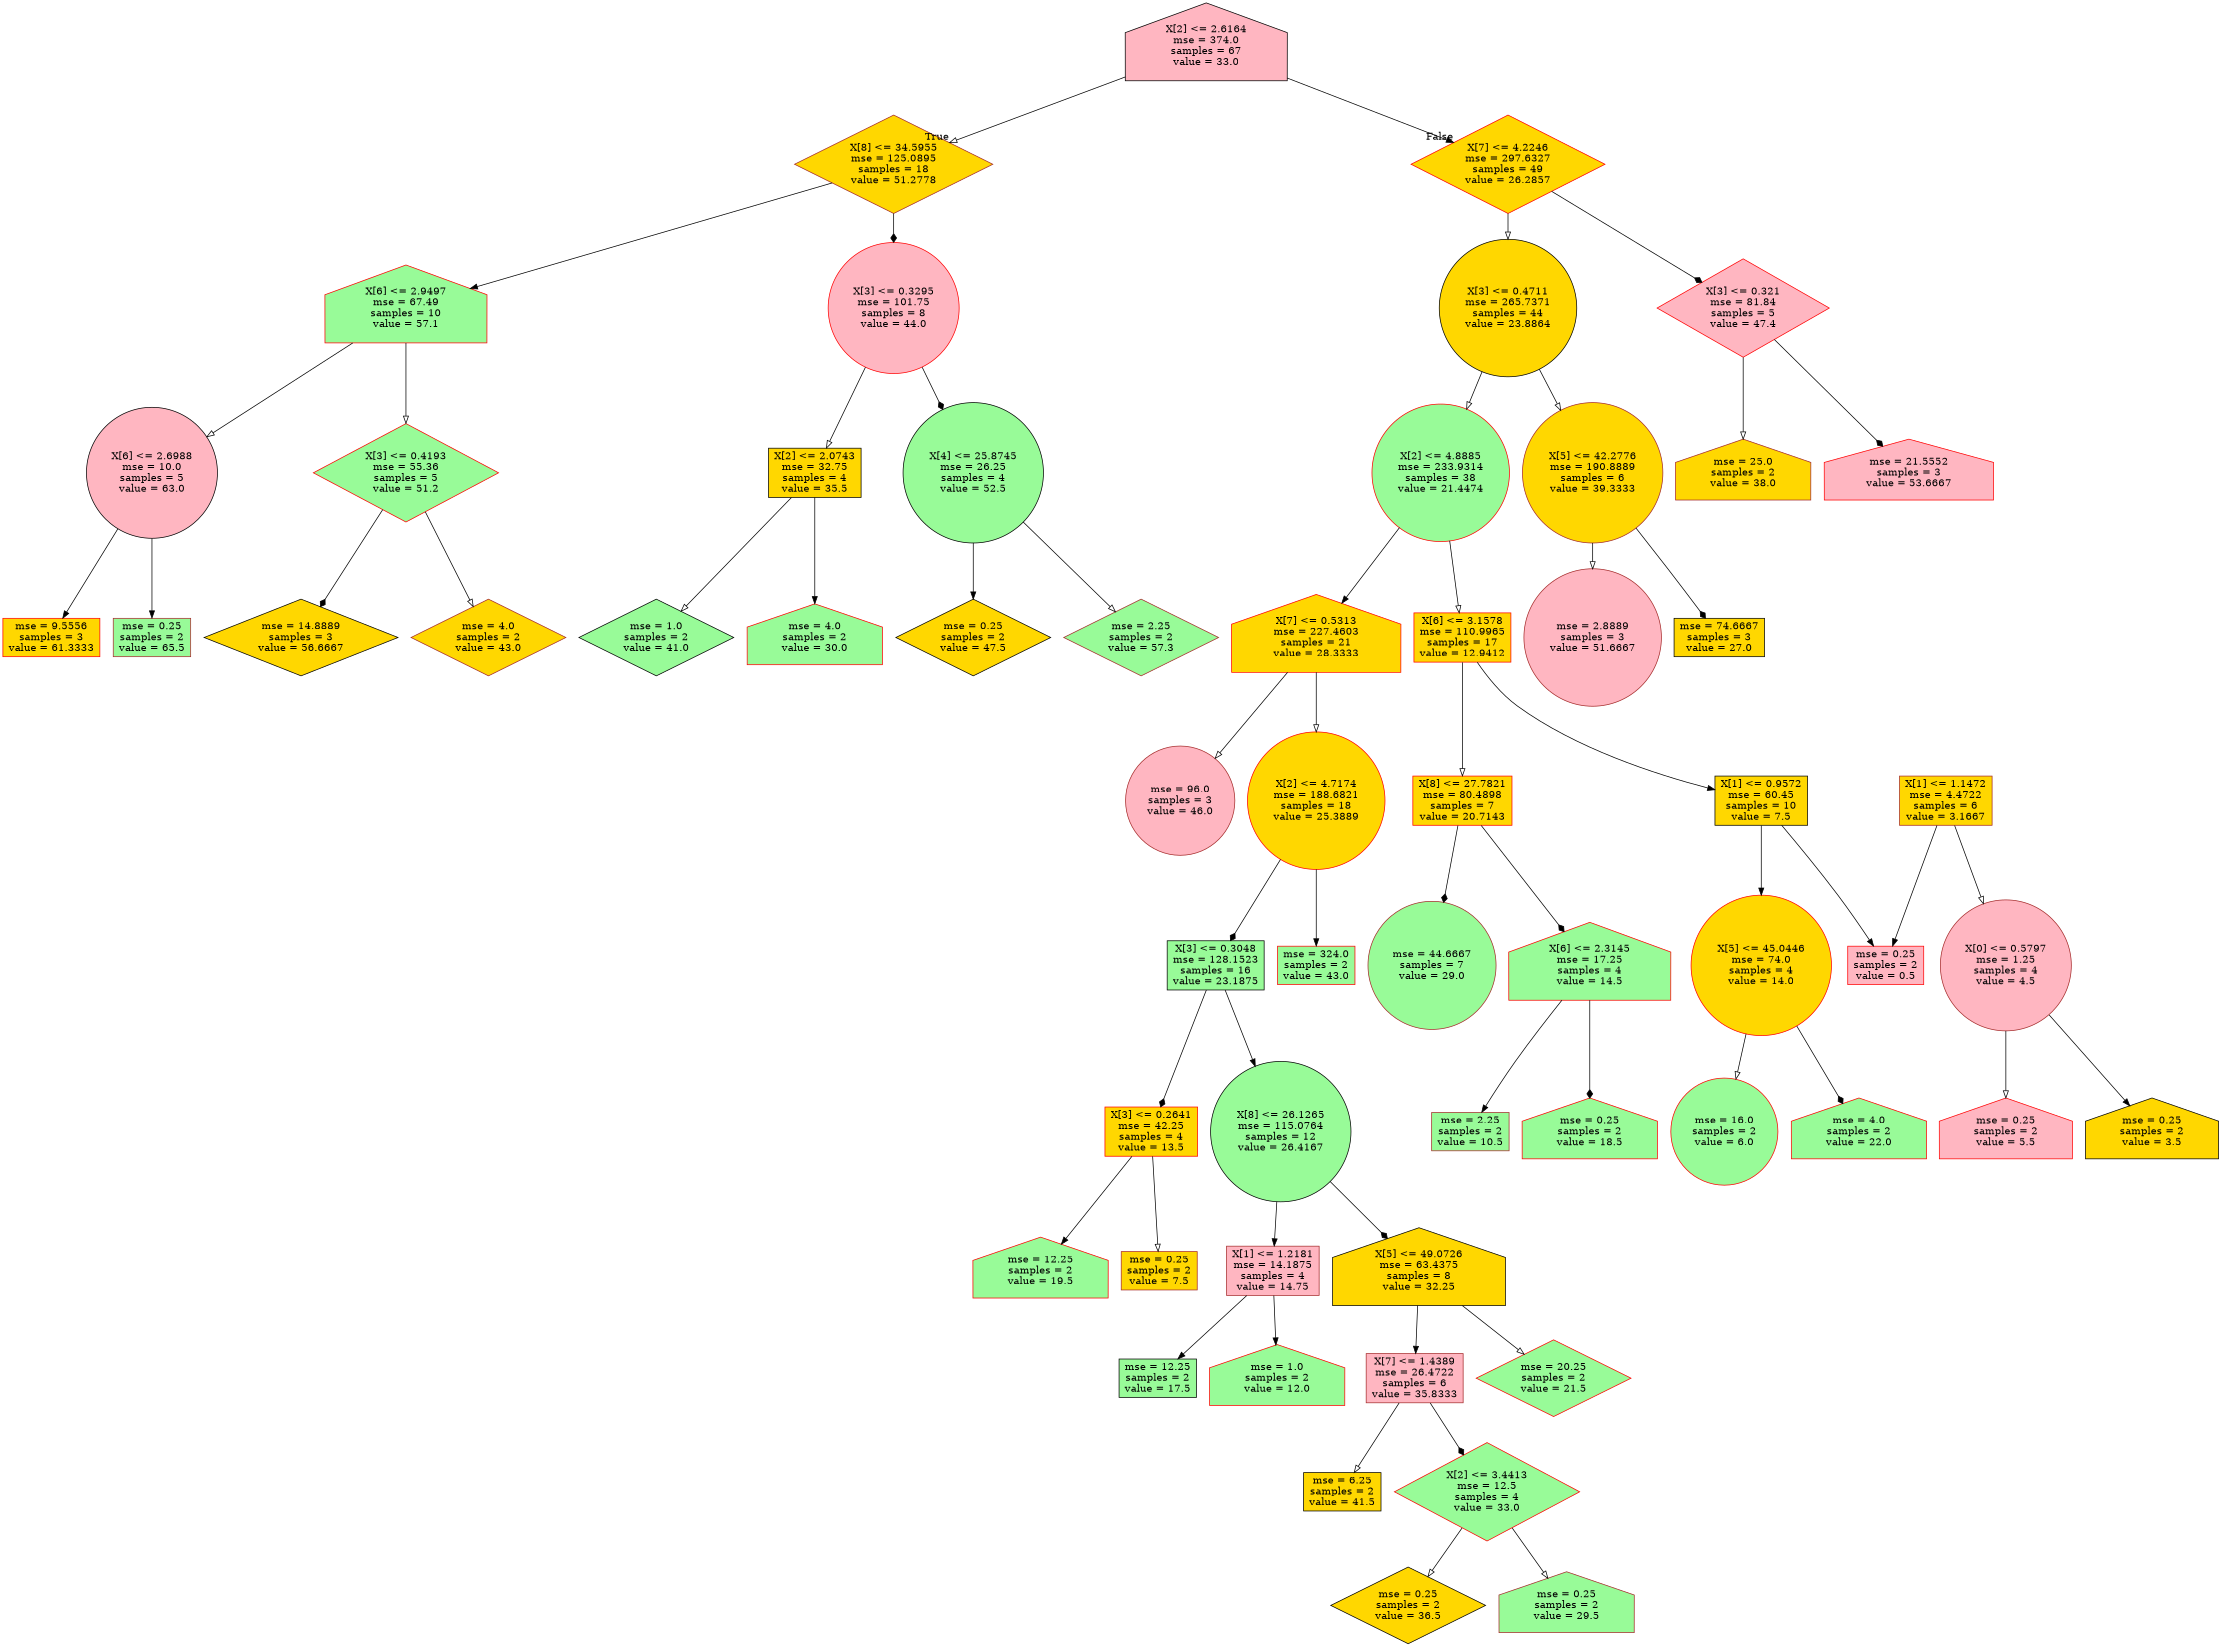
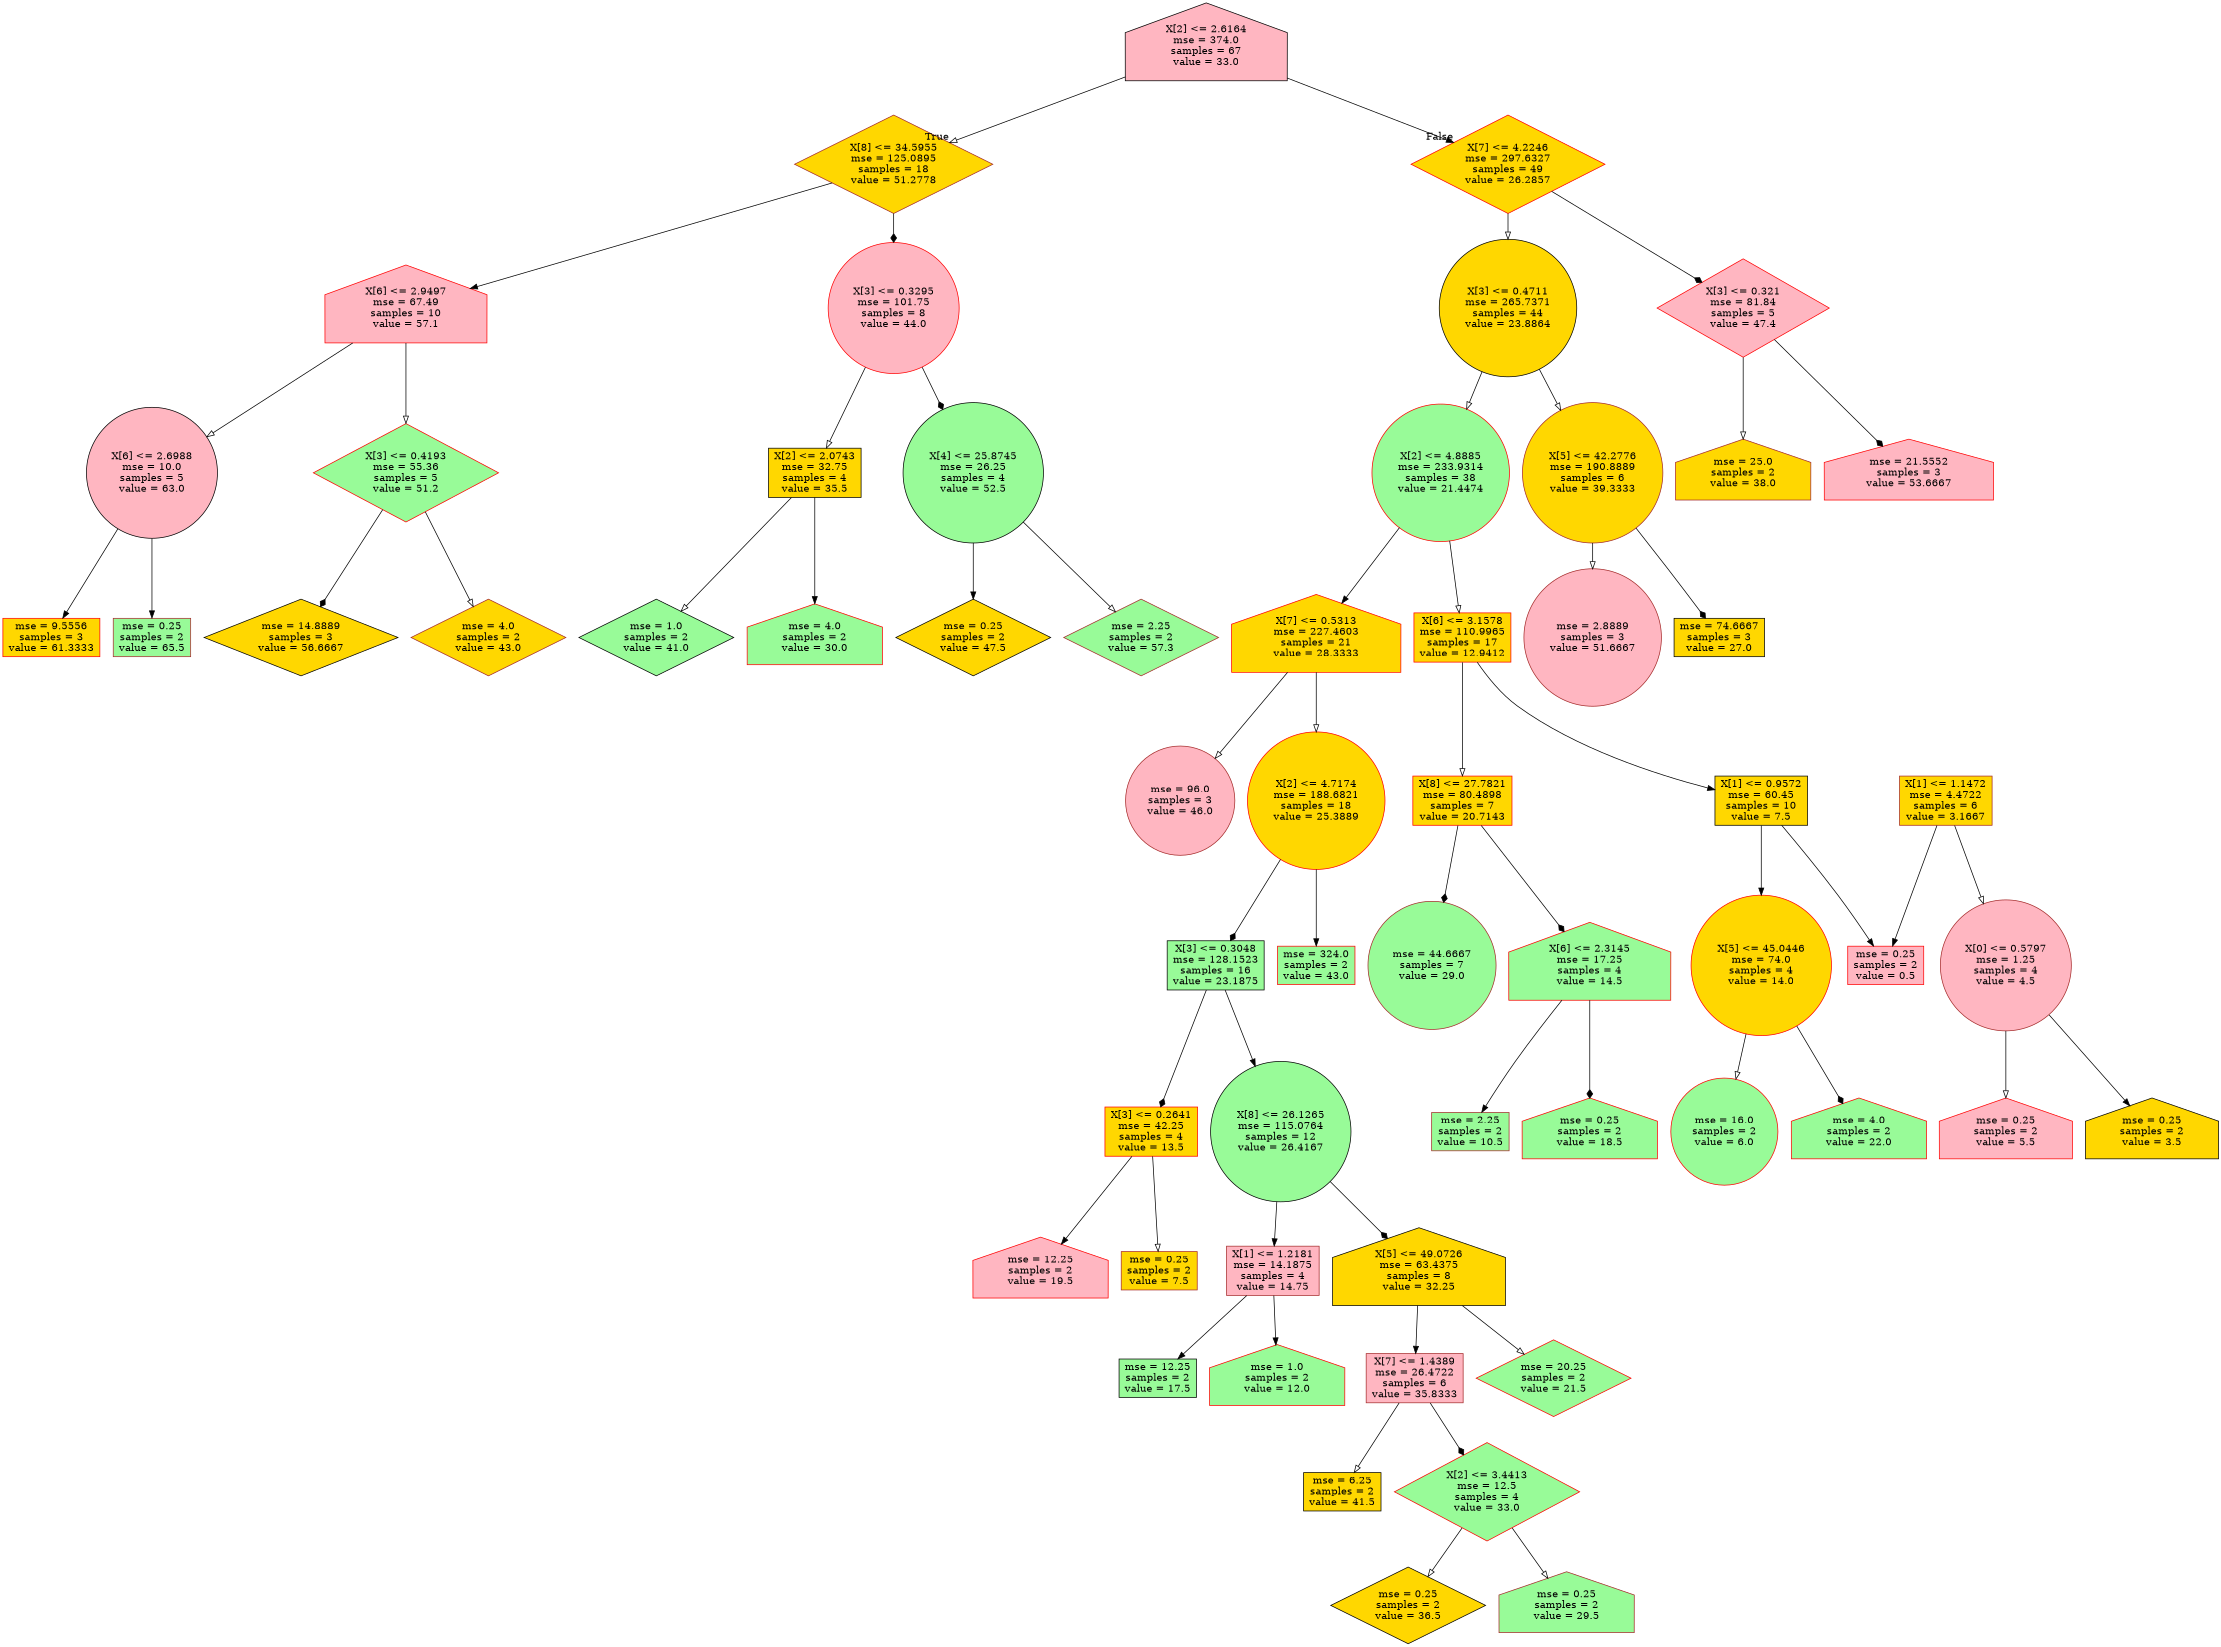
(406, 308) -> (406, 308)
(1041, 1271) -> (1041, 1271)
